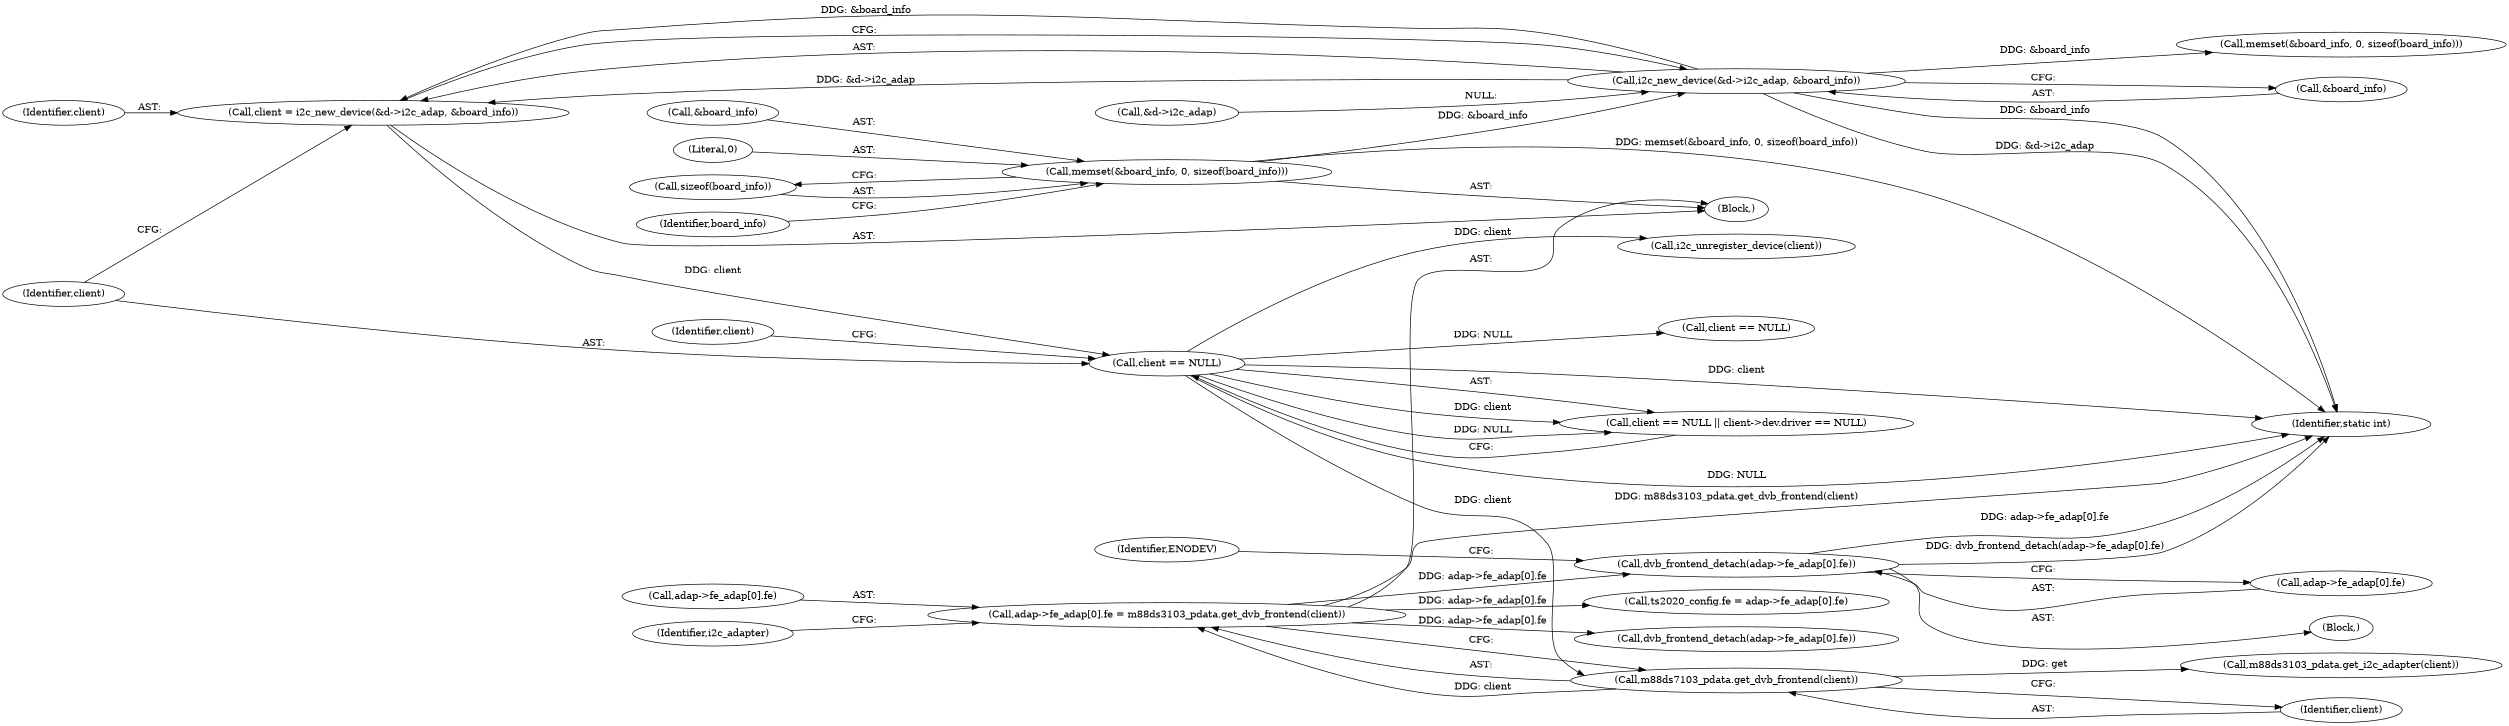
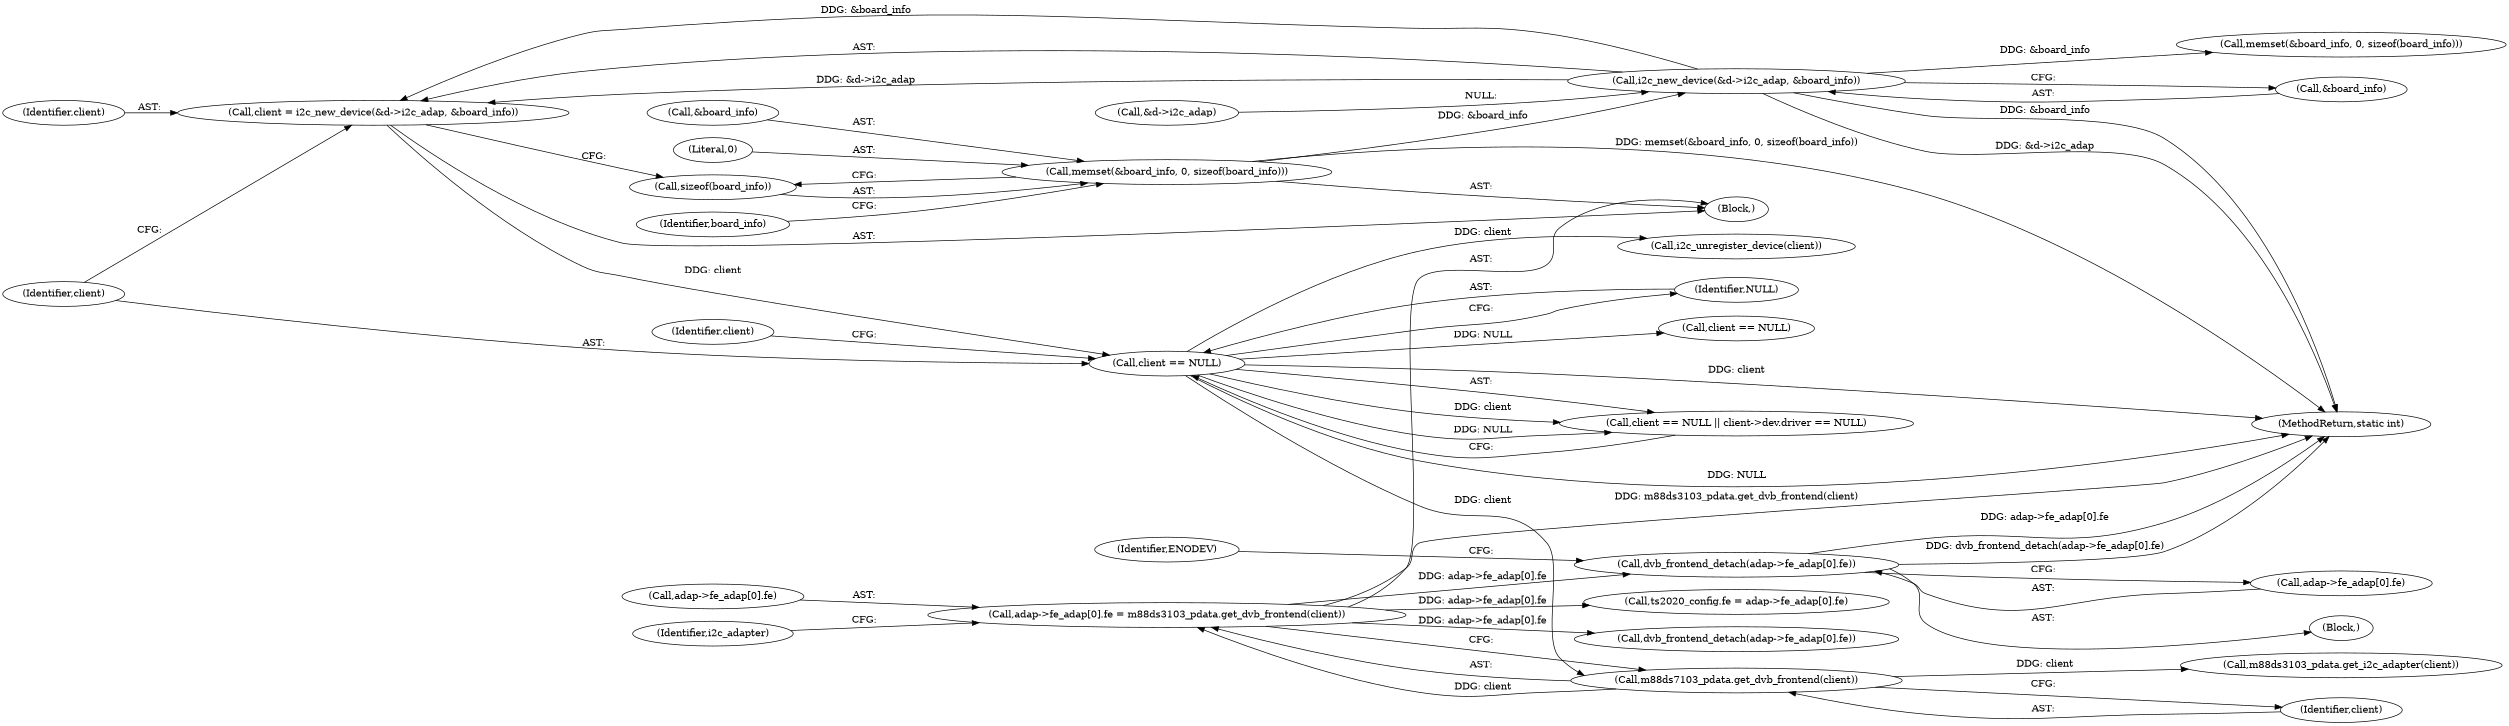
(1038, 35) -> (541, 151)
none -> (1736, 290)
(2341, 424) -> (2341, 424)
(2045, 664) -> (2045, 664)
